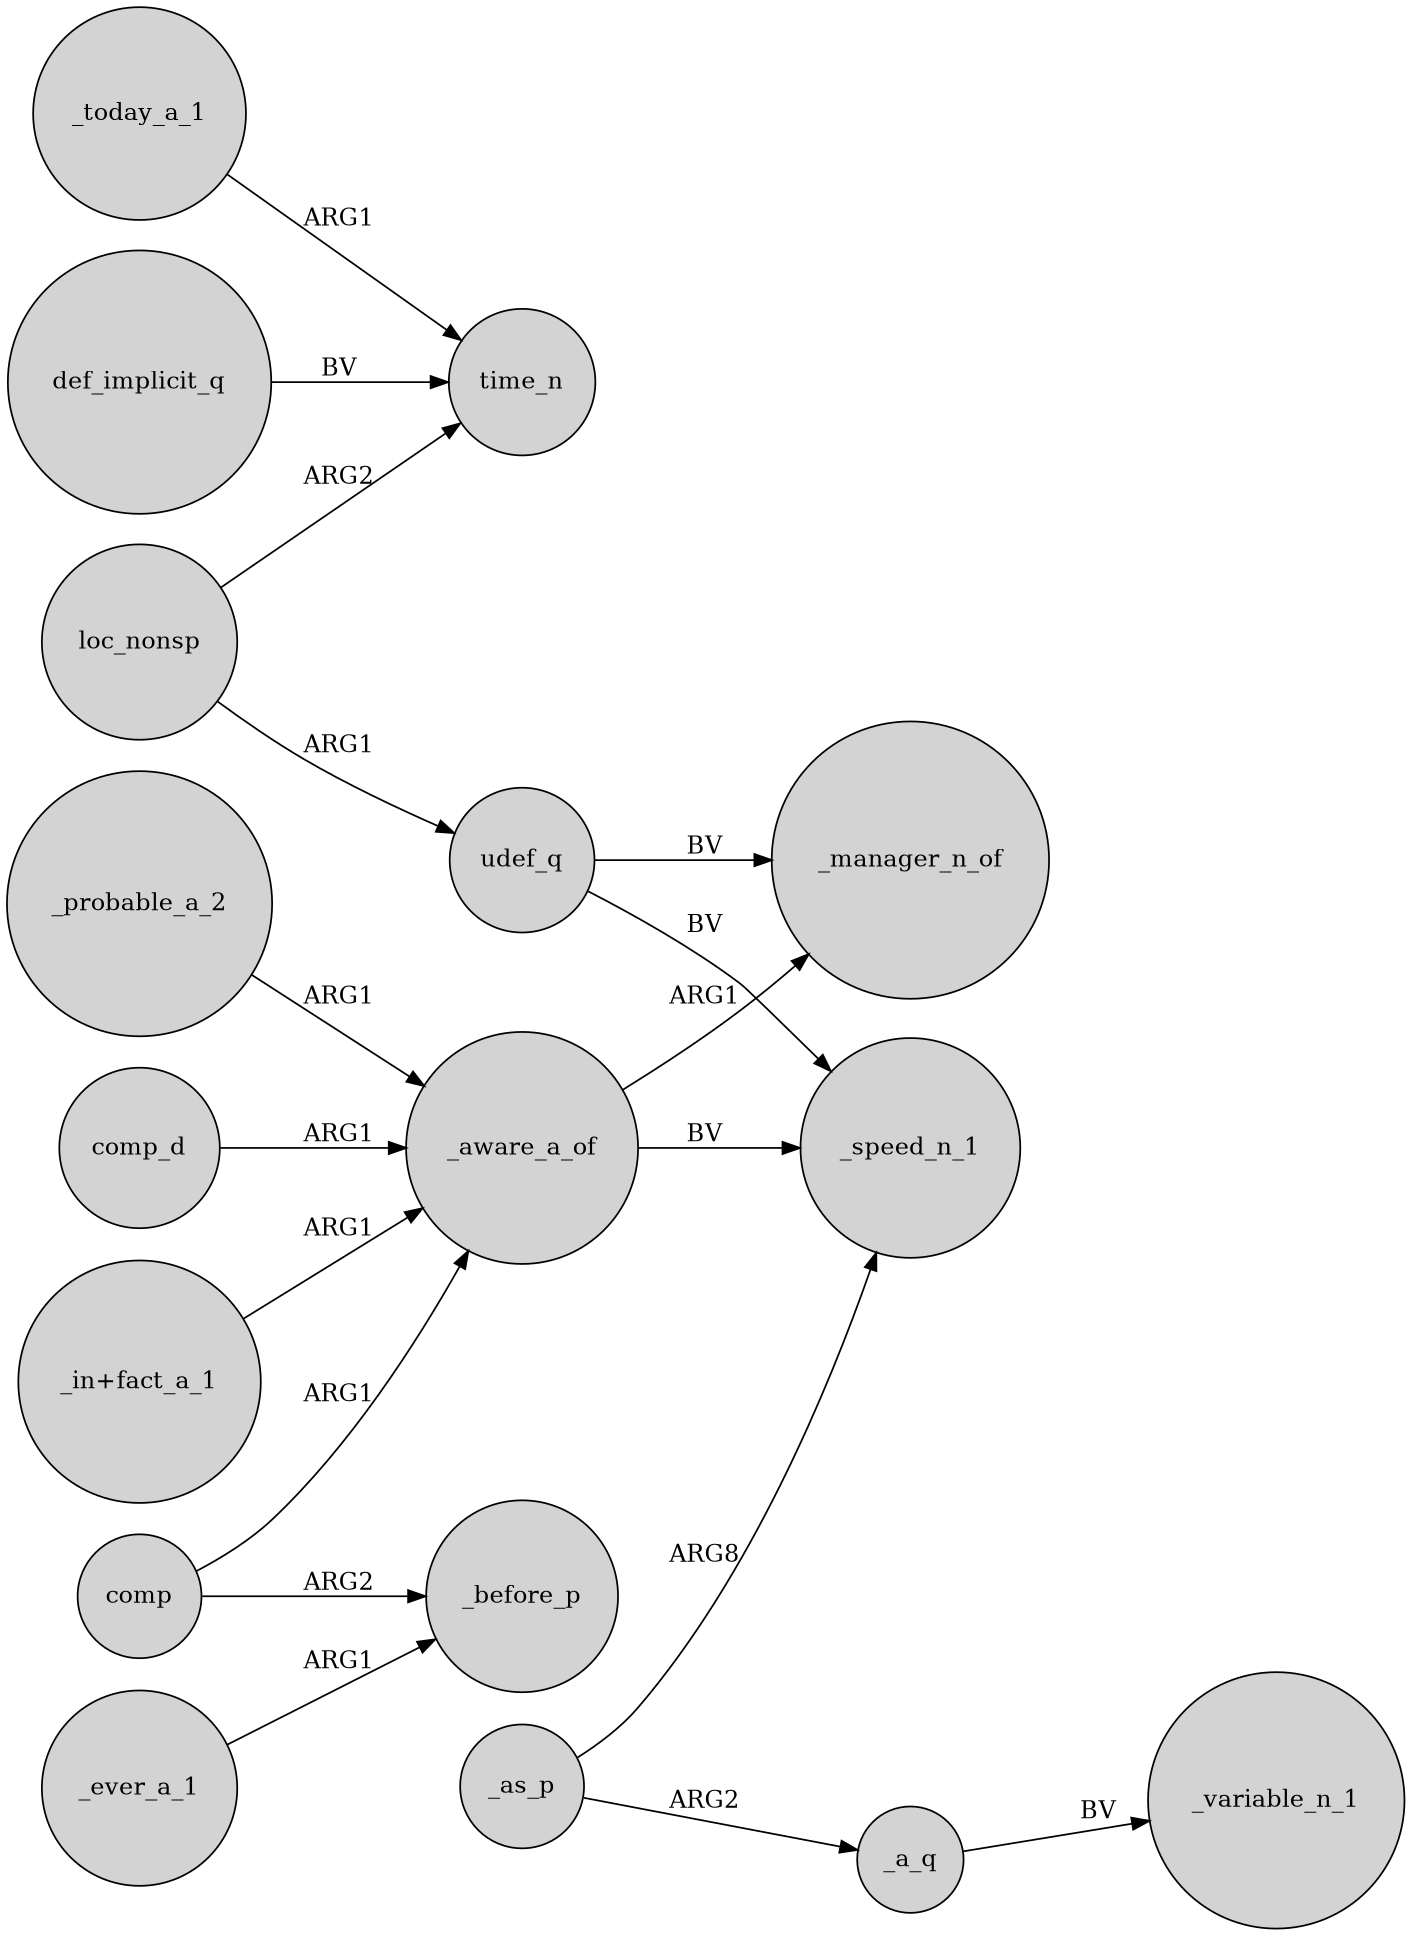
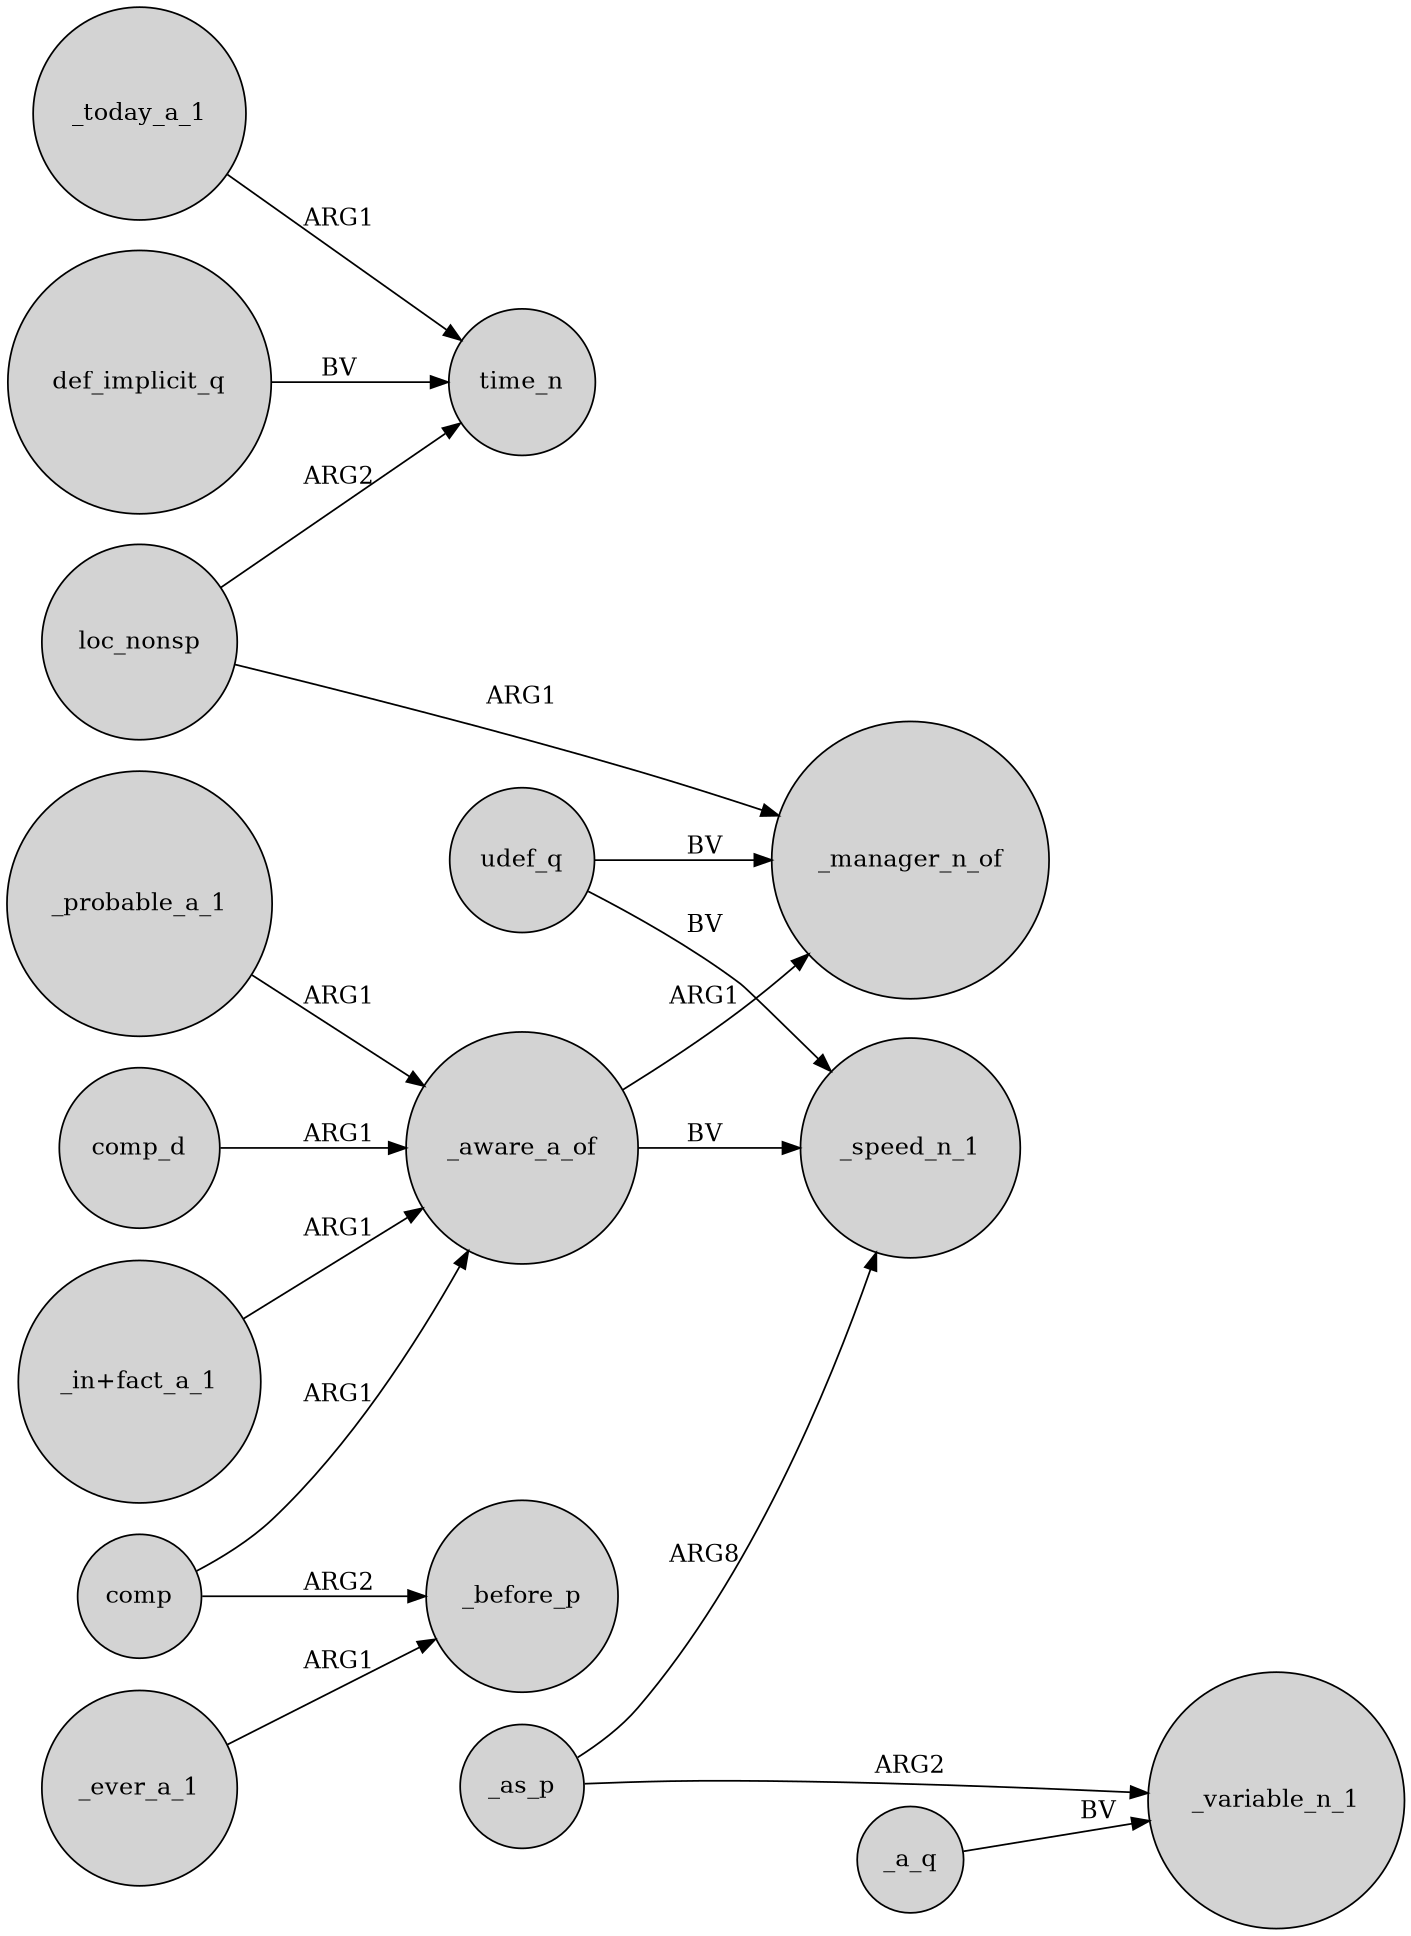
(324, 771) -> (500, 732)
(140, 904) -> (140, 904)
(712, 1822) -> (857, 1783)
